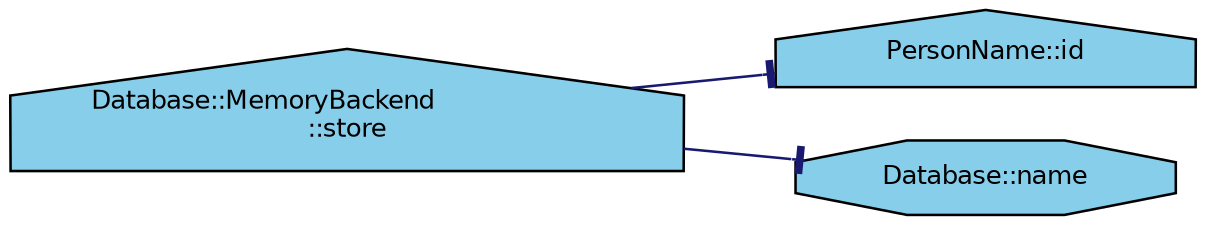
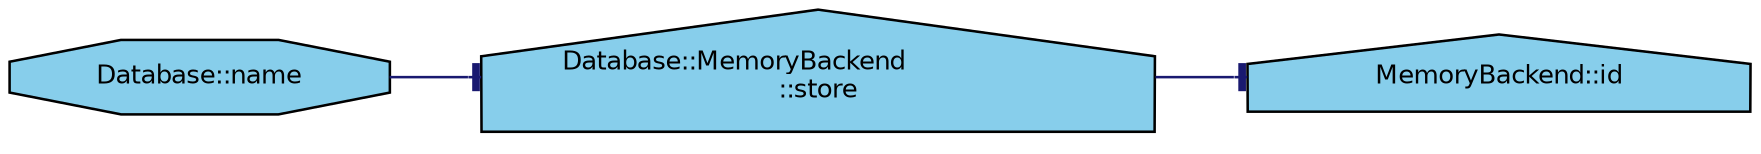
(986, 53) -> (1499, 77)
(738, 154) -> (429, 77)
